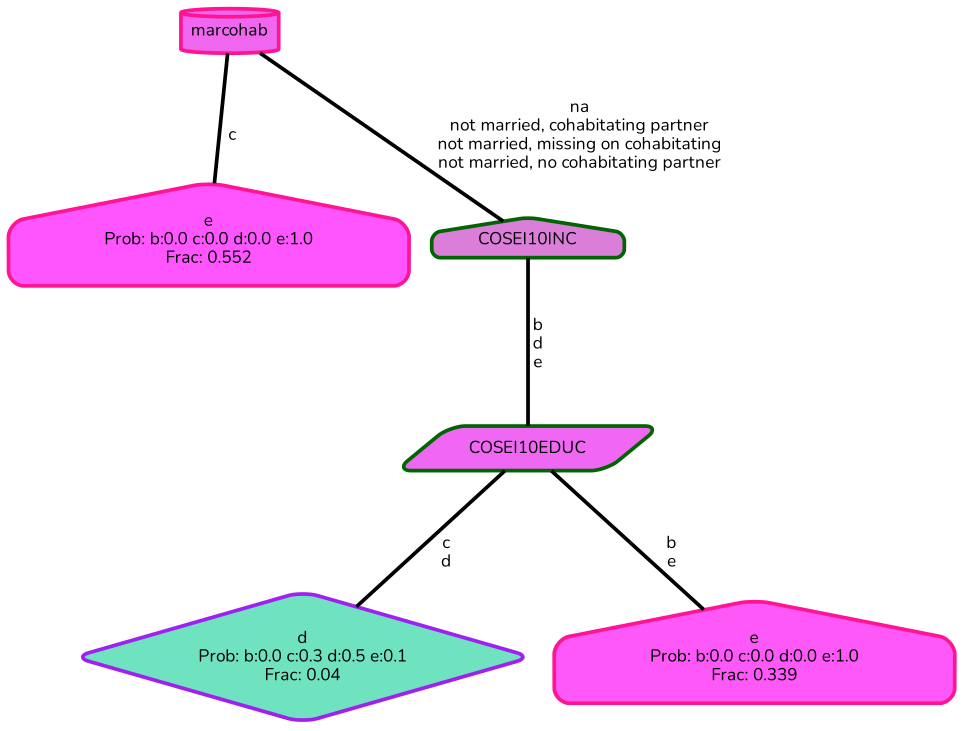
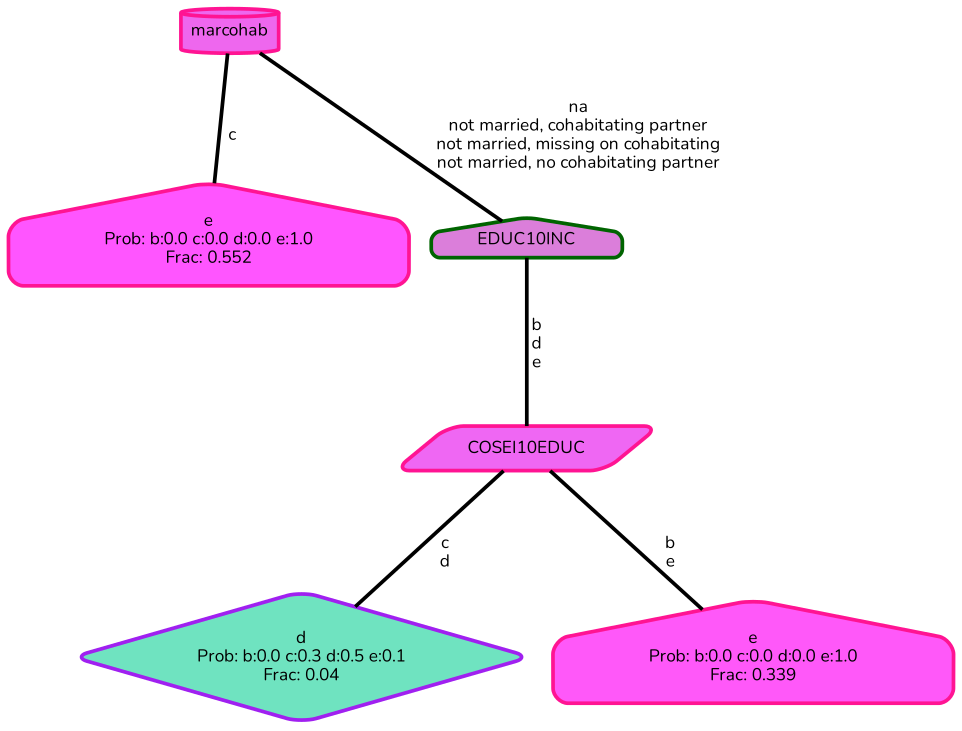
(528, 240) -> (527, 240)
(528, 448) -> (527, 448)
